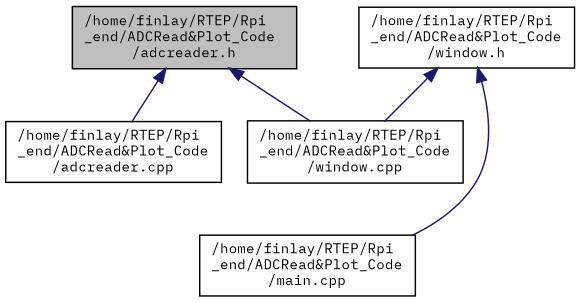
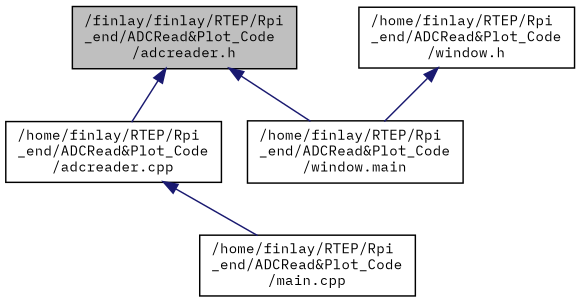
(185, 38) -> (185, 38)
(355, 152) -> (355, 152)
(480, 174) -> (217, 212)
